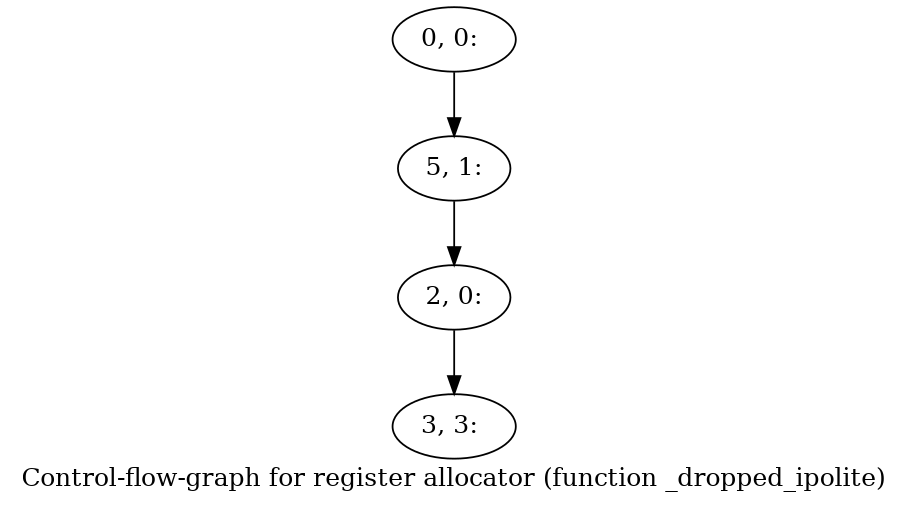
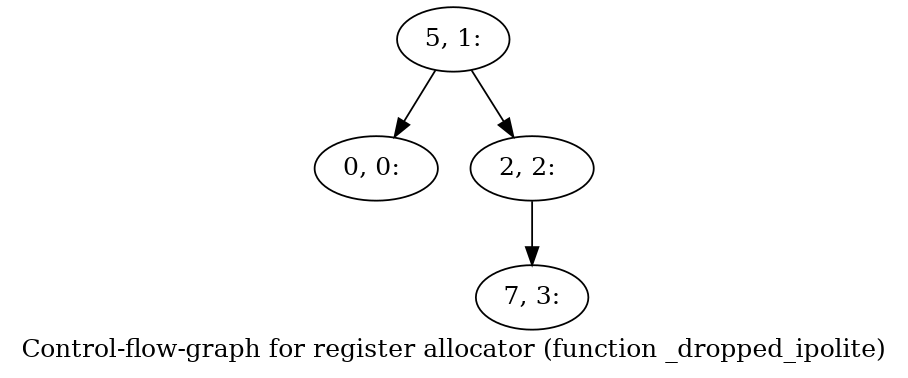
(454, 95) -> (420, 96)
(454, 297) -> (532, 168)
(454, 426) -> (532, 297)
